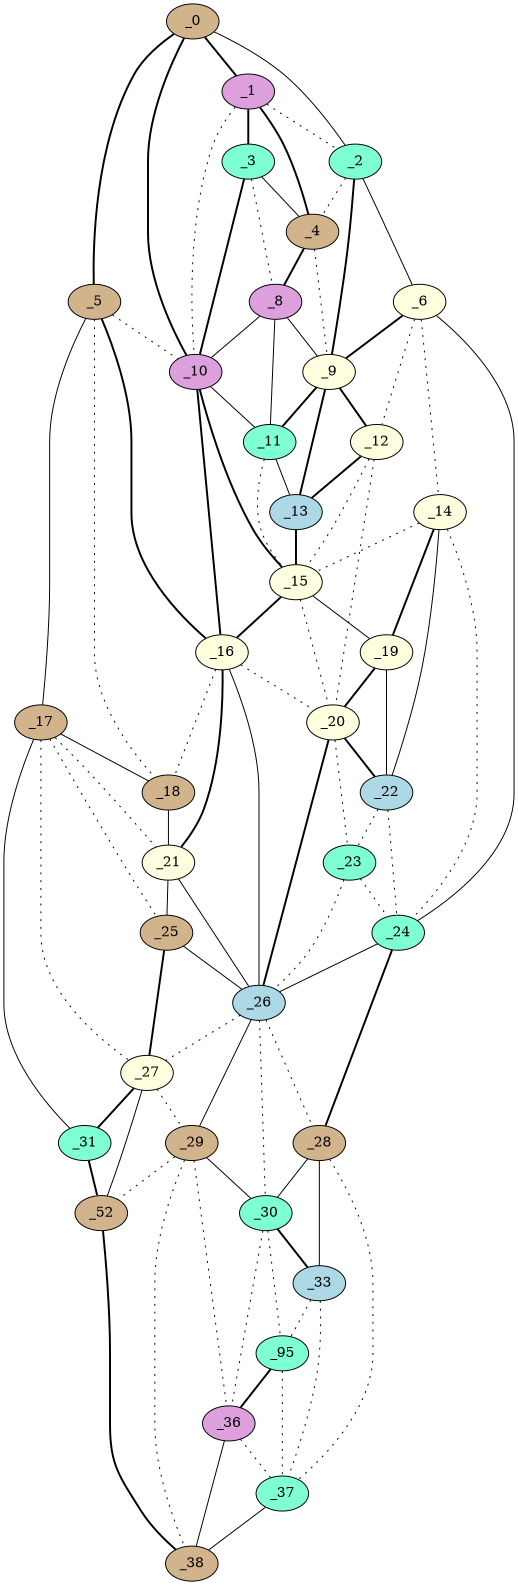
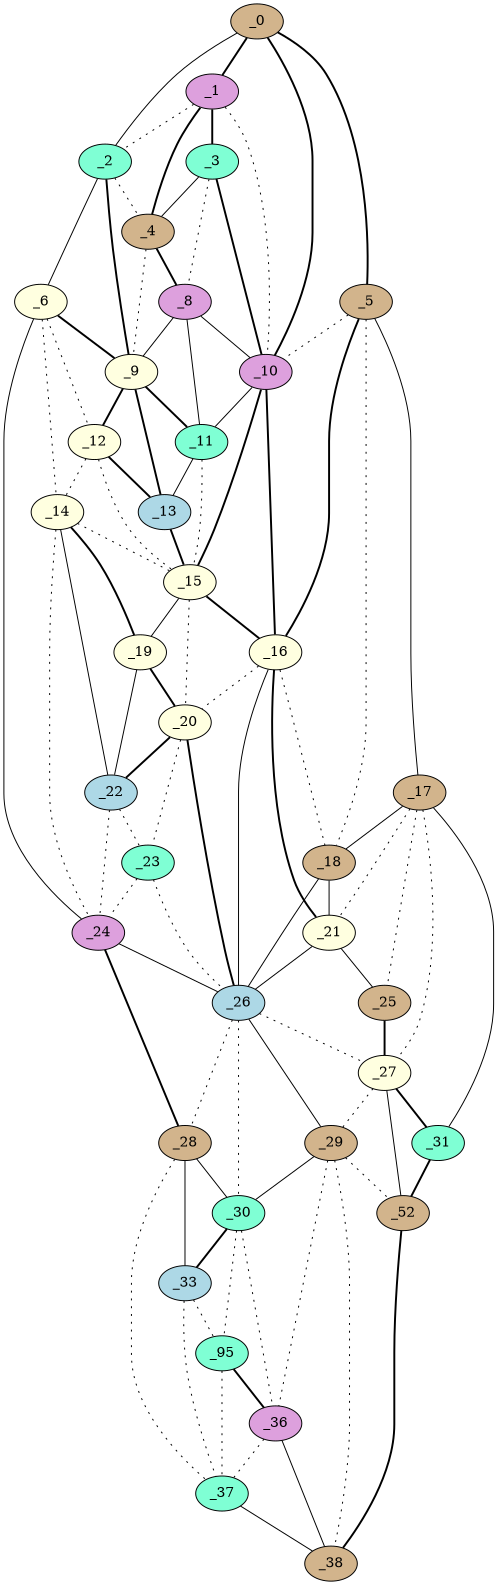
(355, 582) -> (76, 477)
(398, 933) -> (98, 933)
(213, 968) -> (283, 932)
